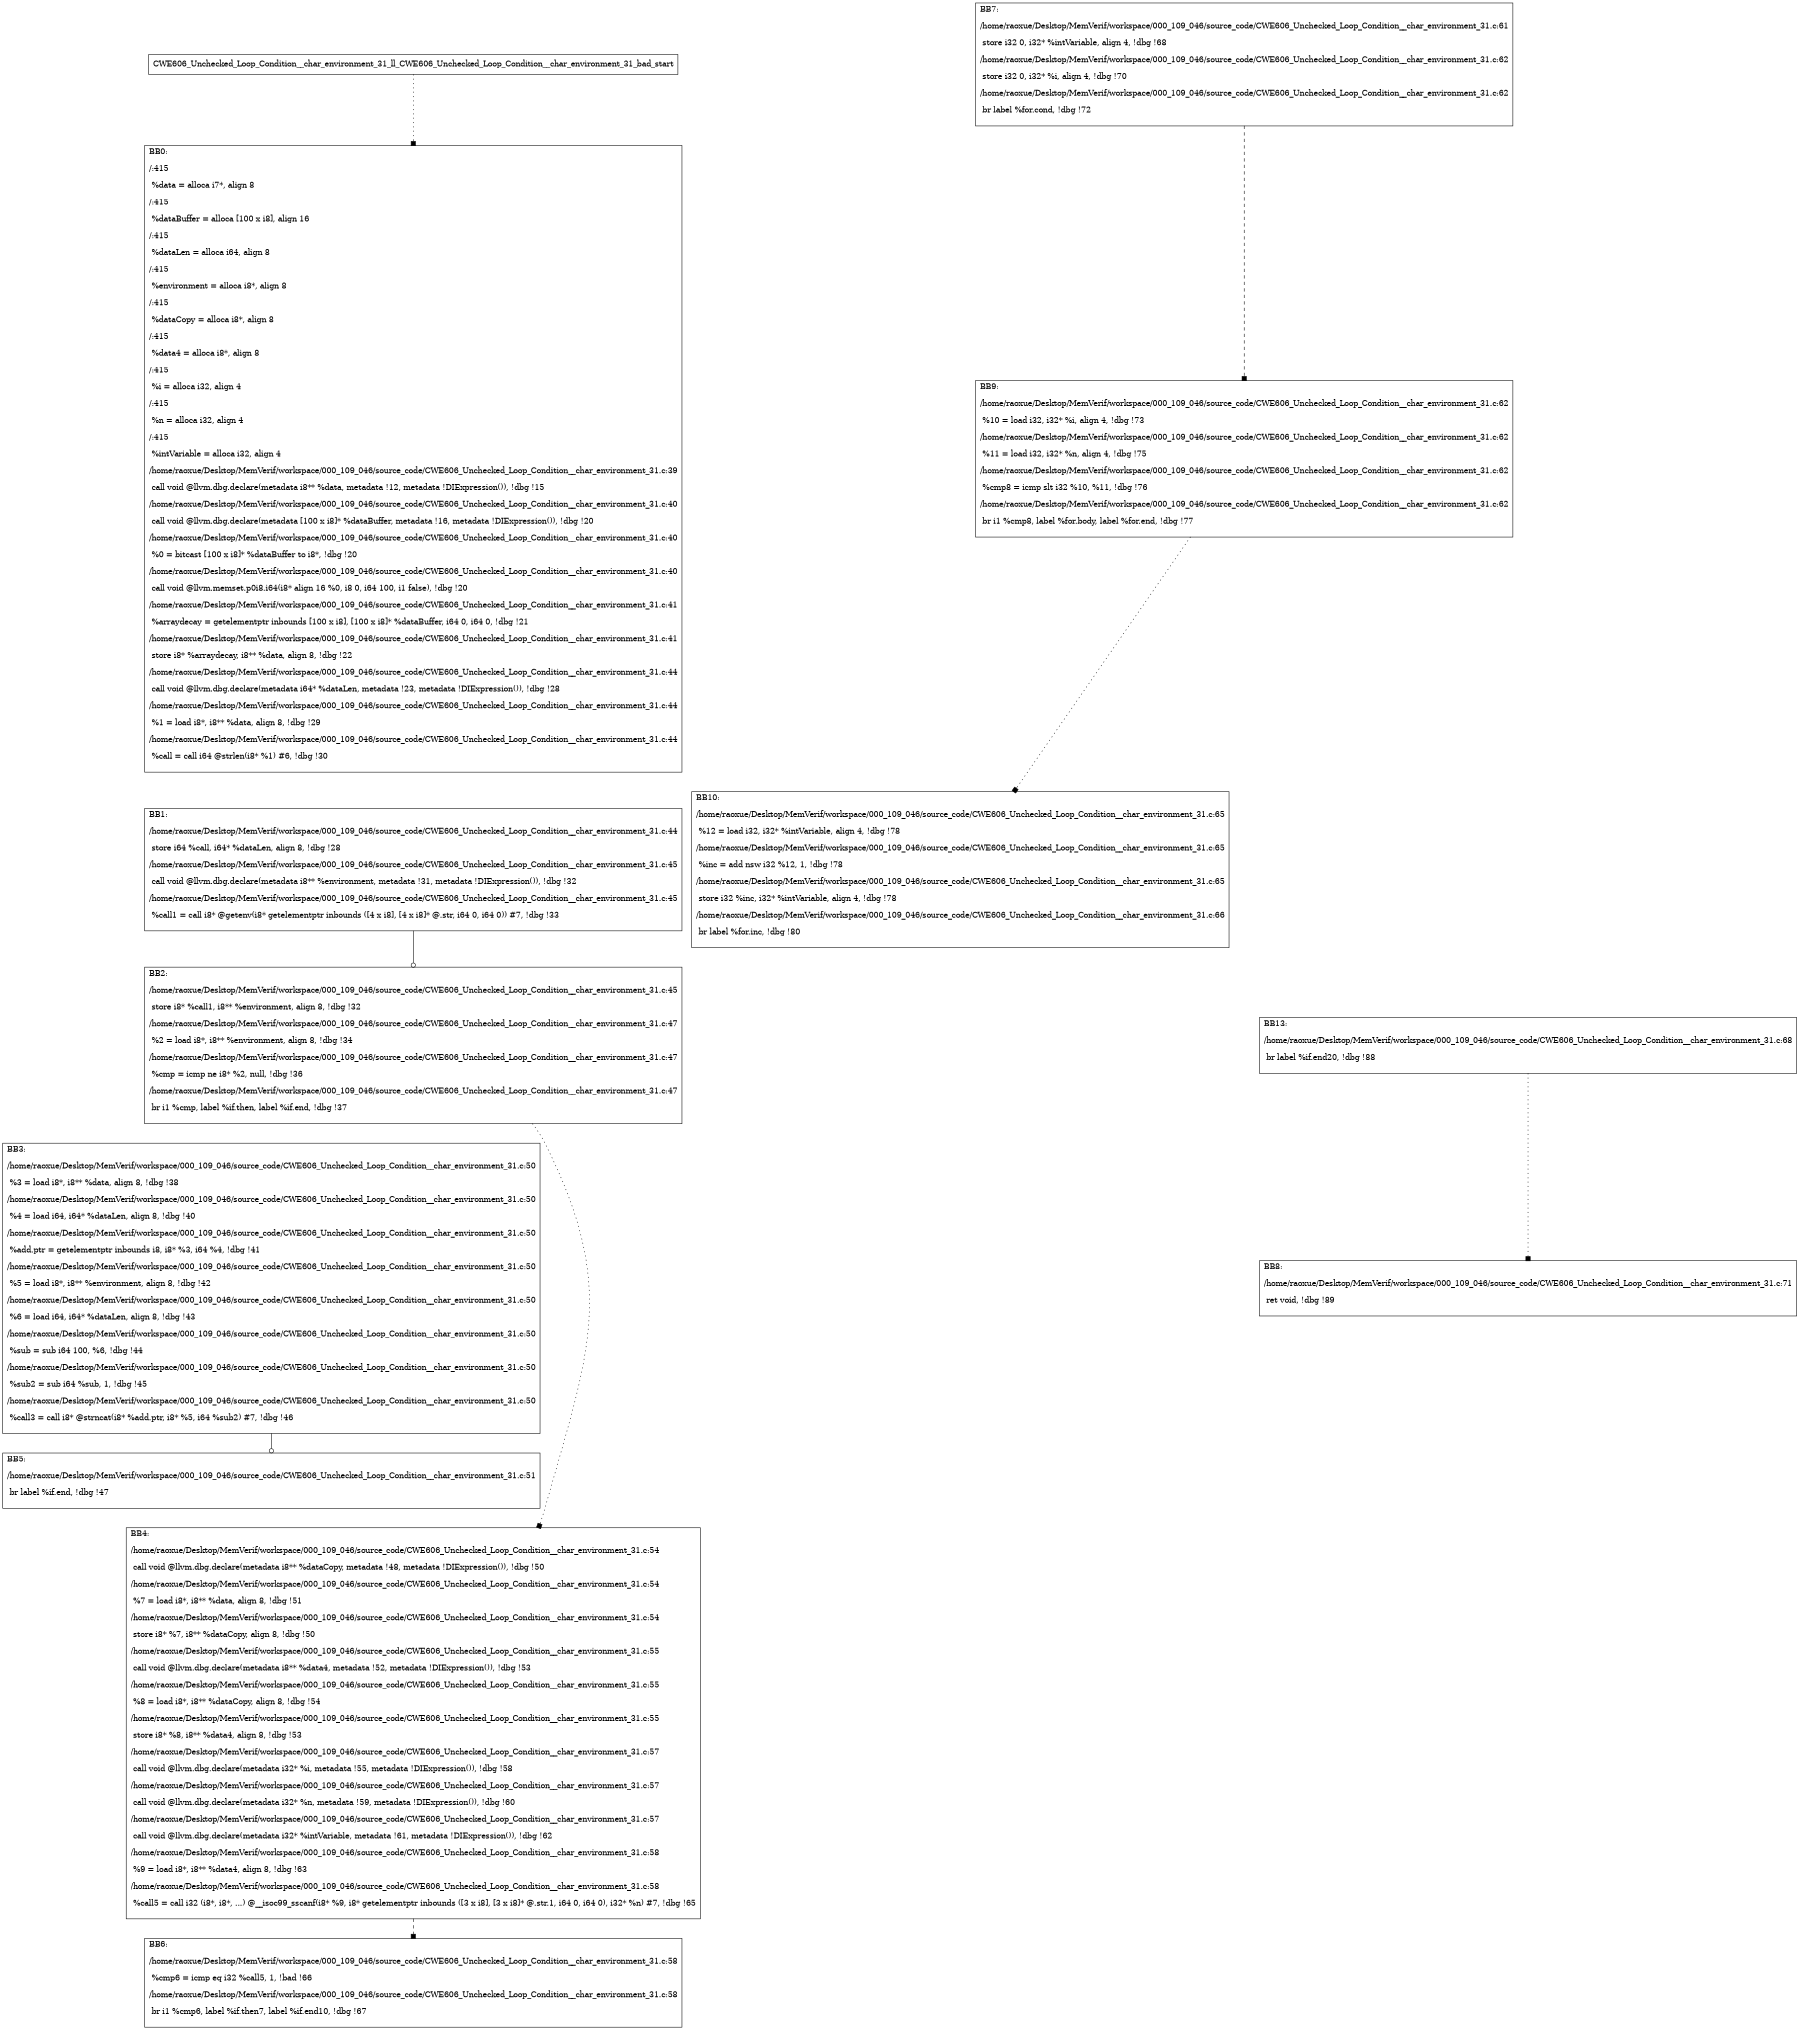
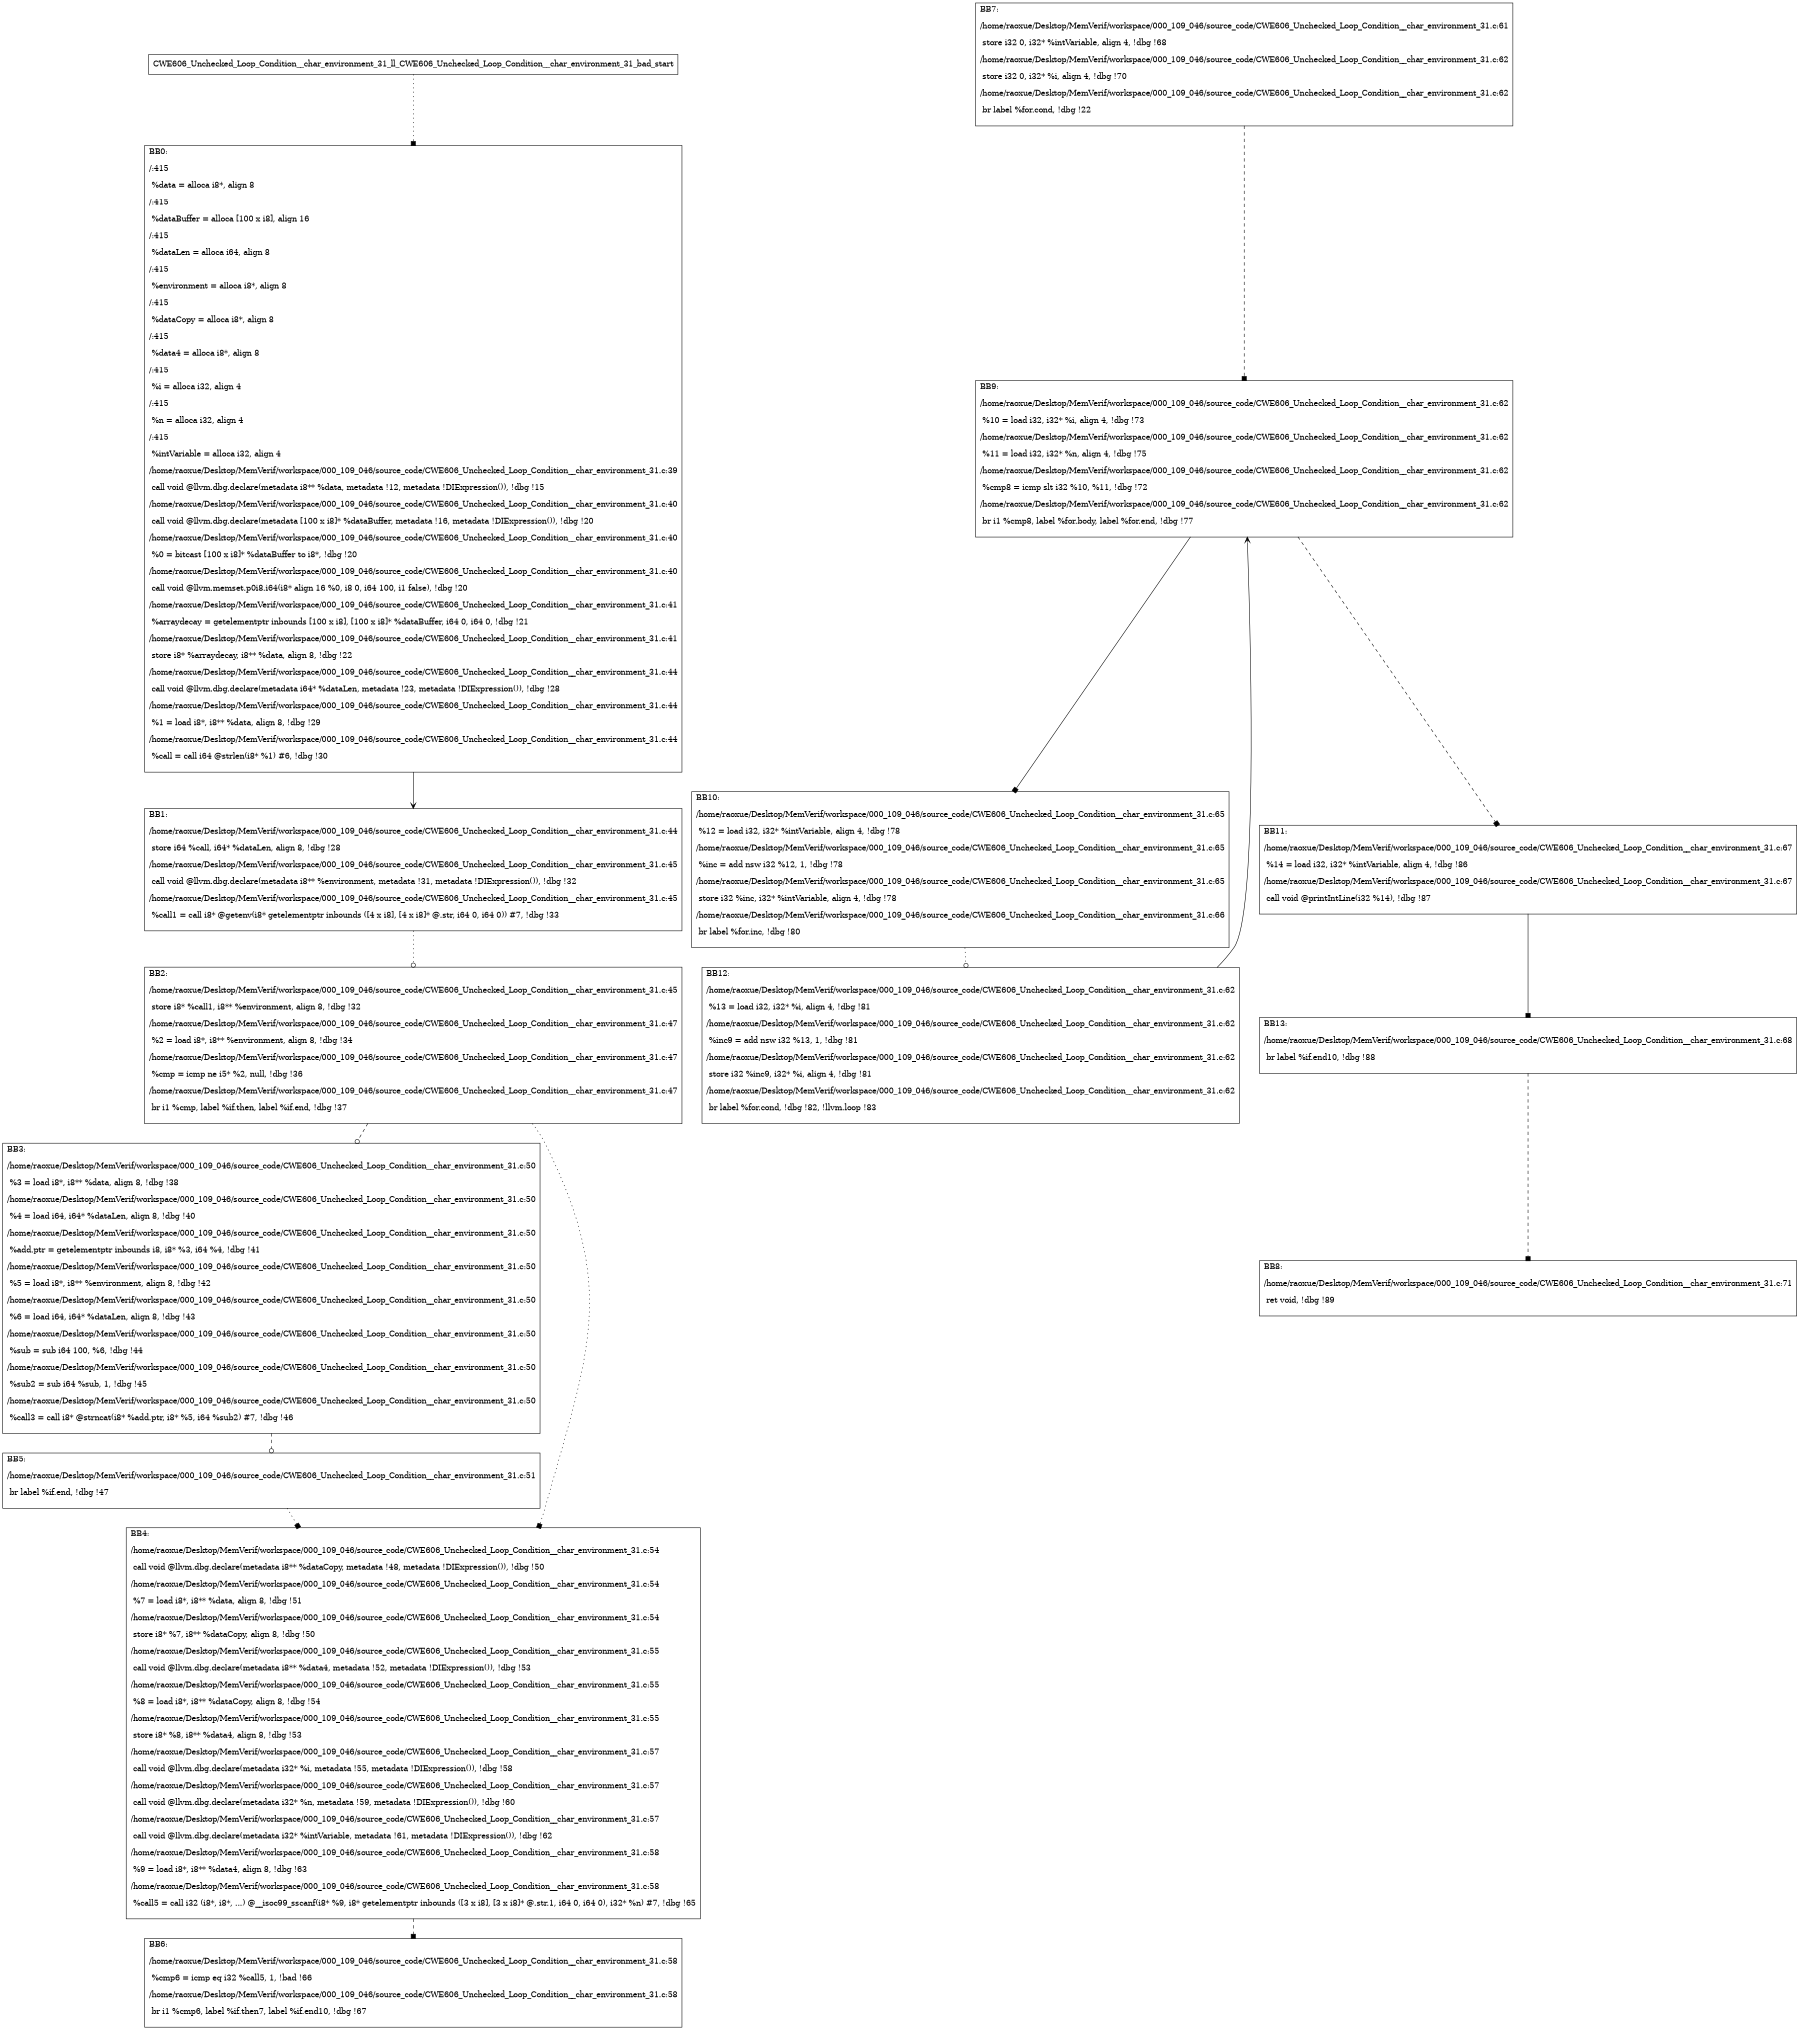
(1035, 110) -> (1035, 110)
(202, 186) -> (202, 186)
(1064, 488) -> (1064, 488)
(1104, 662) -> (1104, 662)
none -> (413, 788)
none -> (1528, 870)
(413, 947) -> (413, 947)
none -> (971, 1045)
(1320, 1058) -> (1320, 1058)
(226, 1074) -> (226, 1074)
none -> (363, 1132)
(1528, 1164) -> (1528, 1164)
(271, 1441) -> (271, 1441)
none -> (292, 1516)
